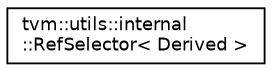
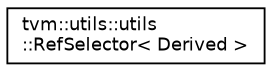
(136, 36) -> (136, 36)
